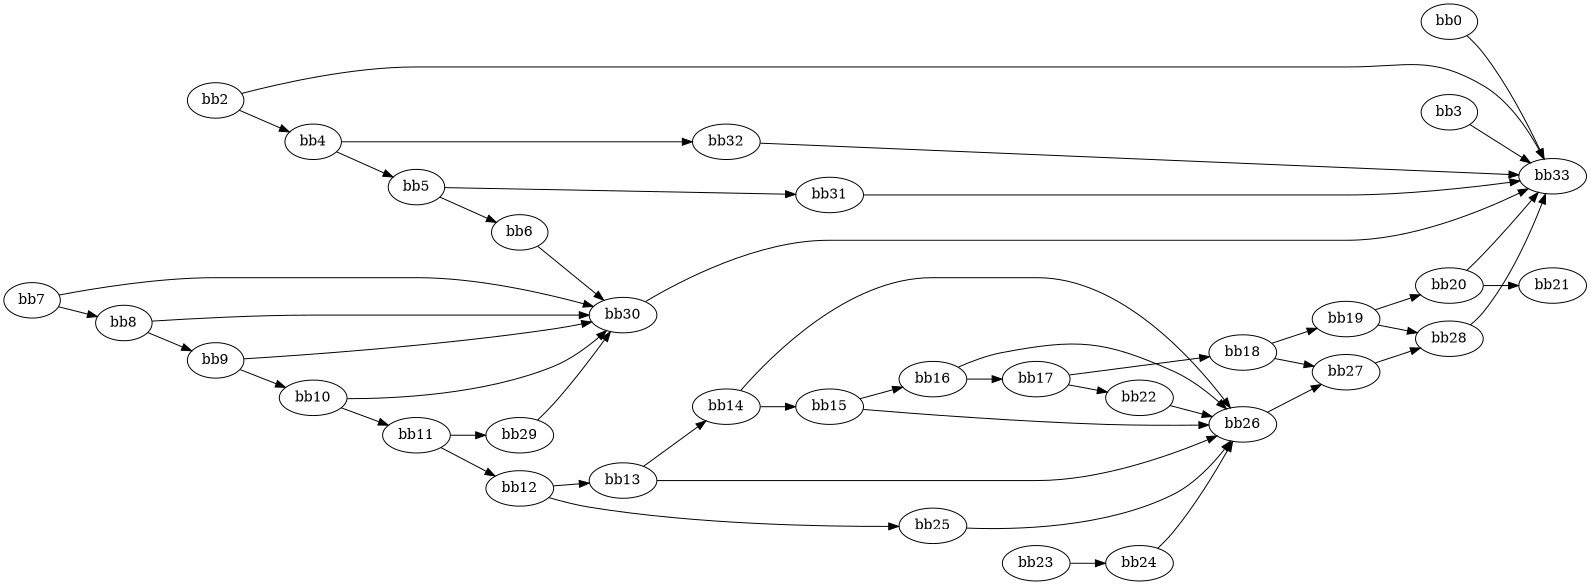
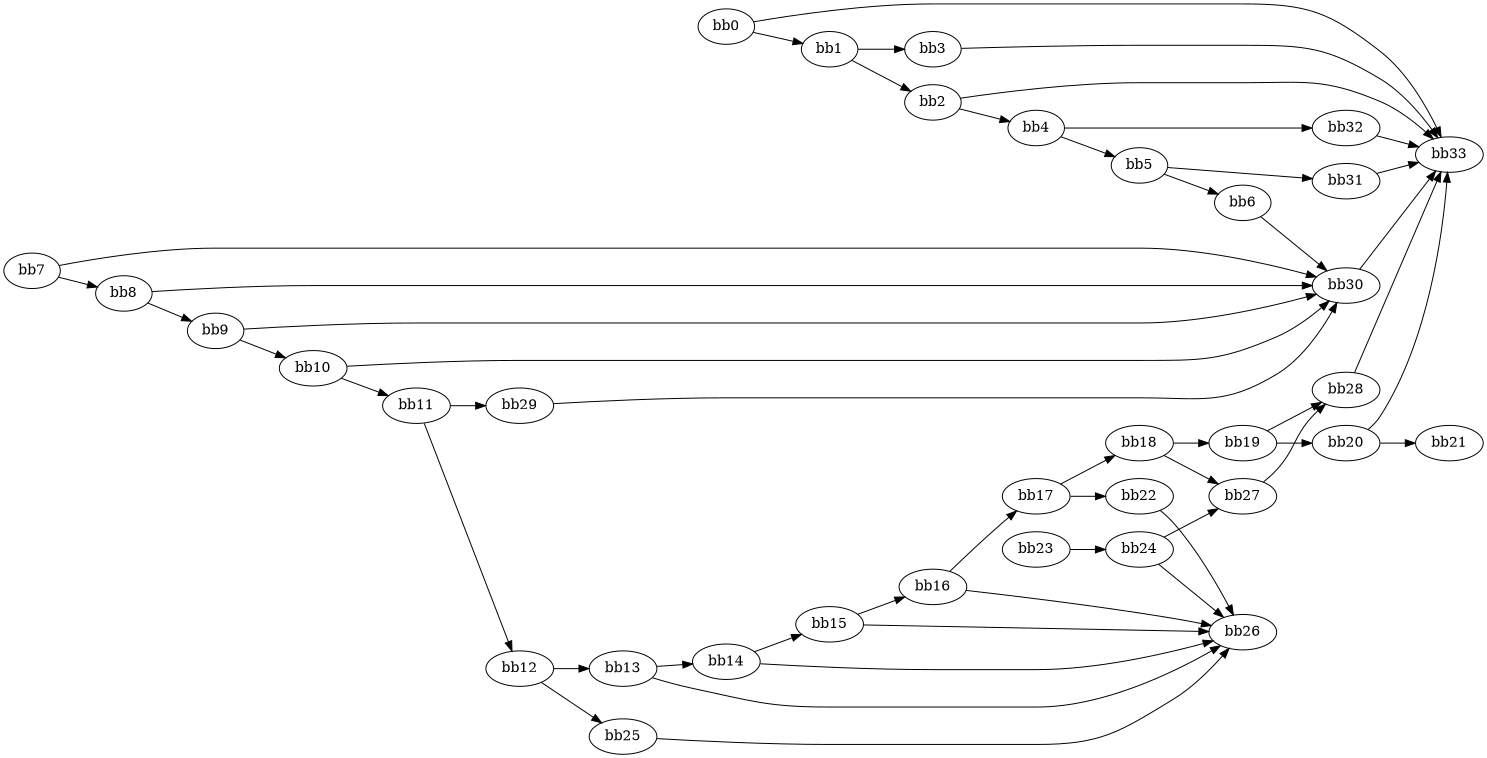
none -> (830, 49)
(1290, 401) -> (1187, 525)
